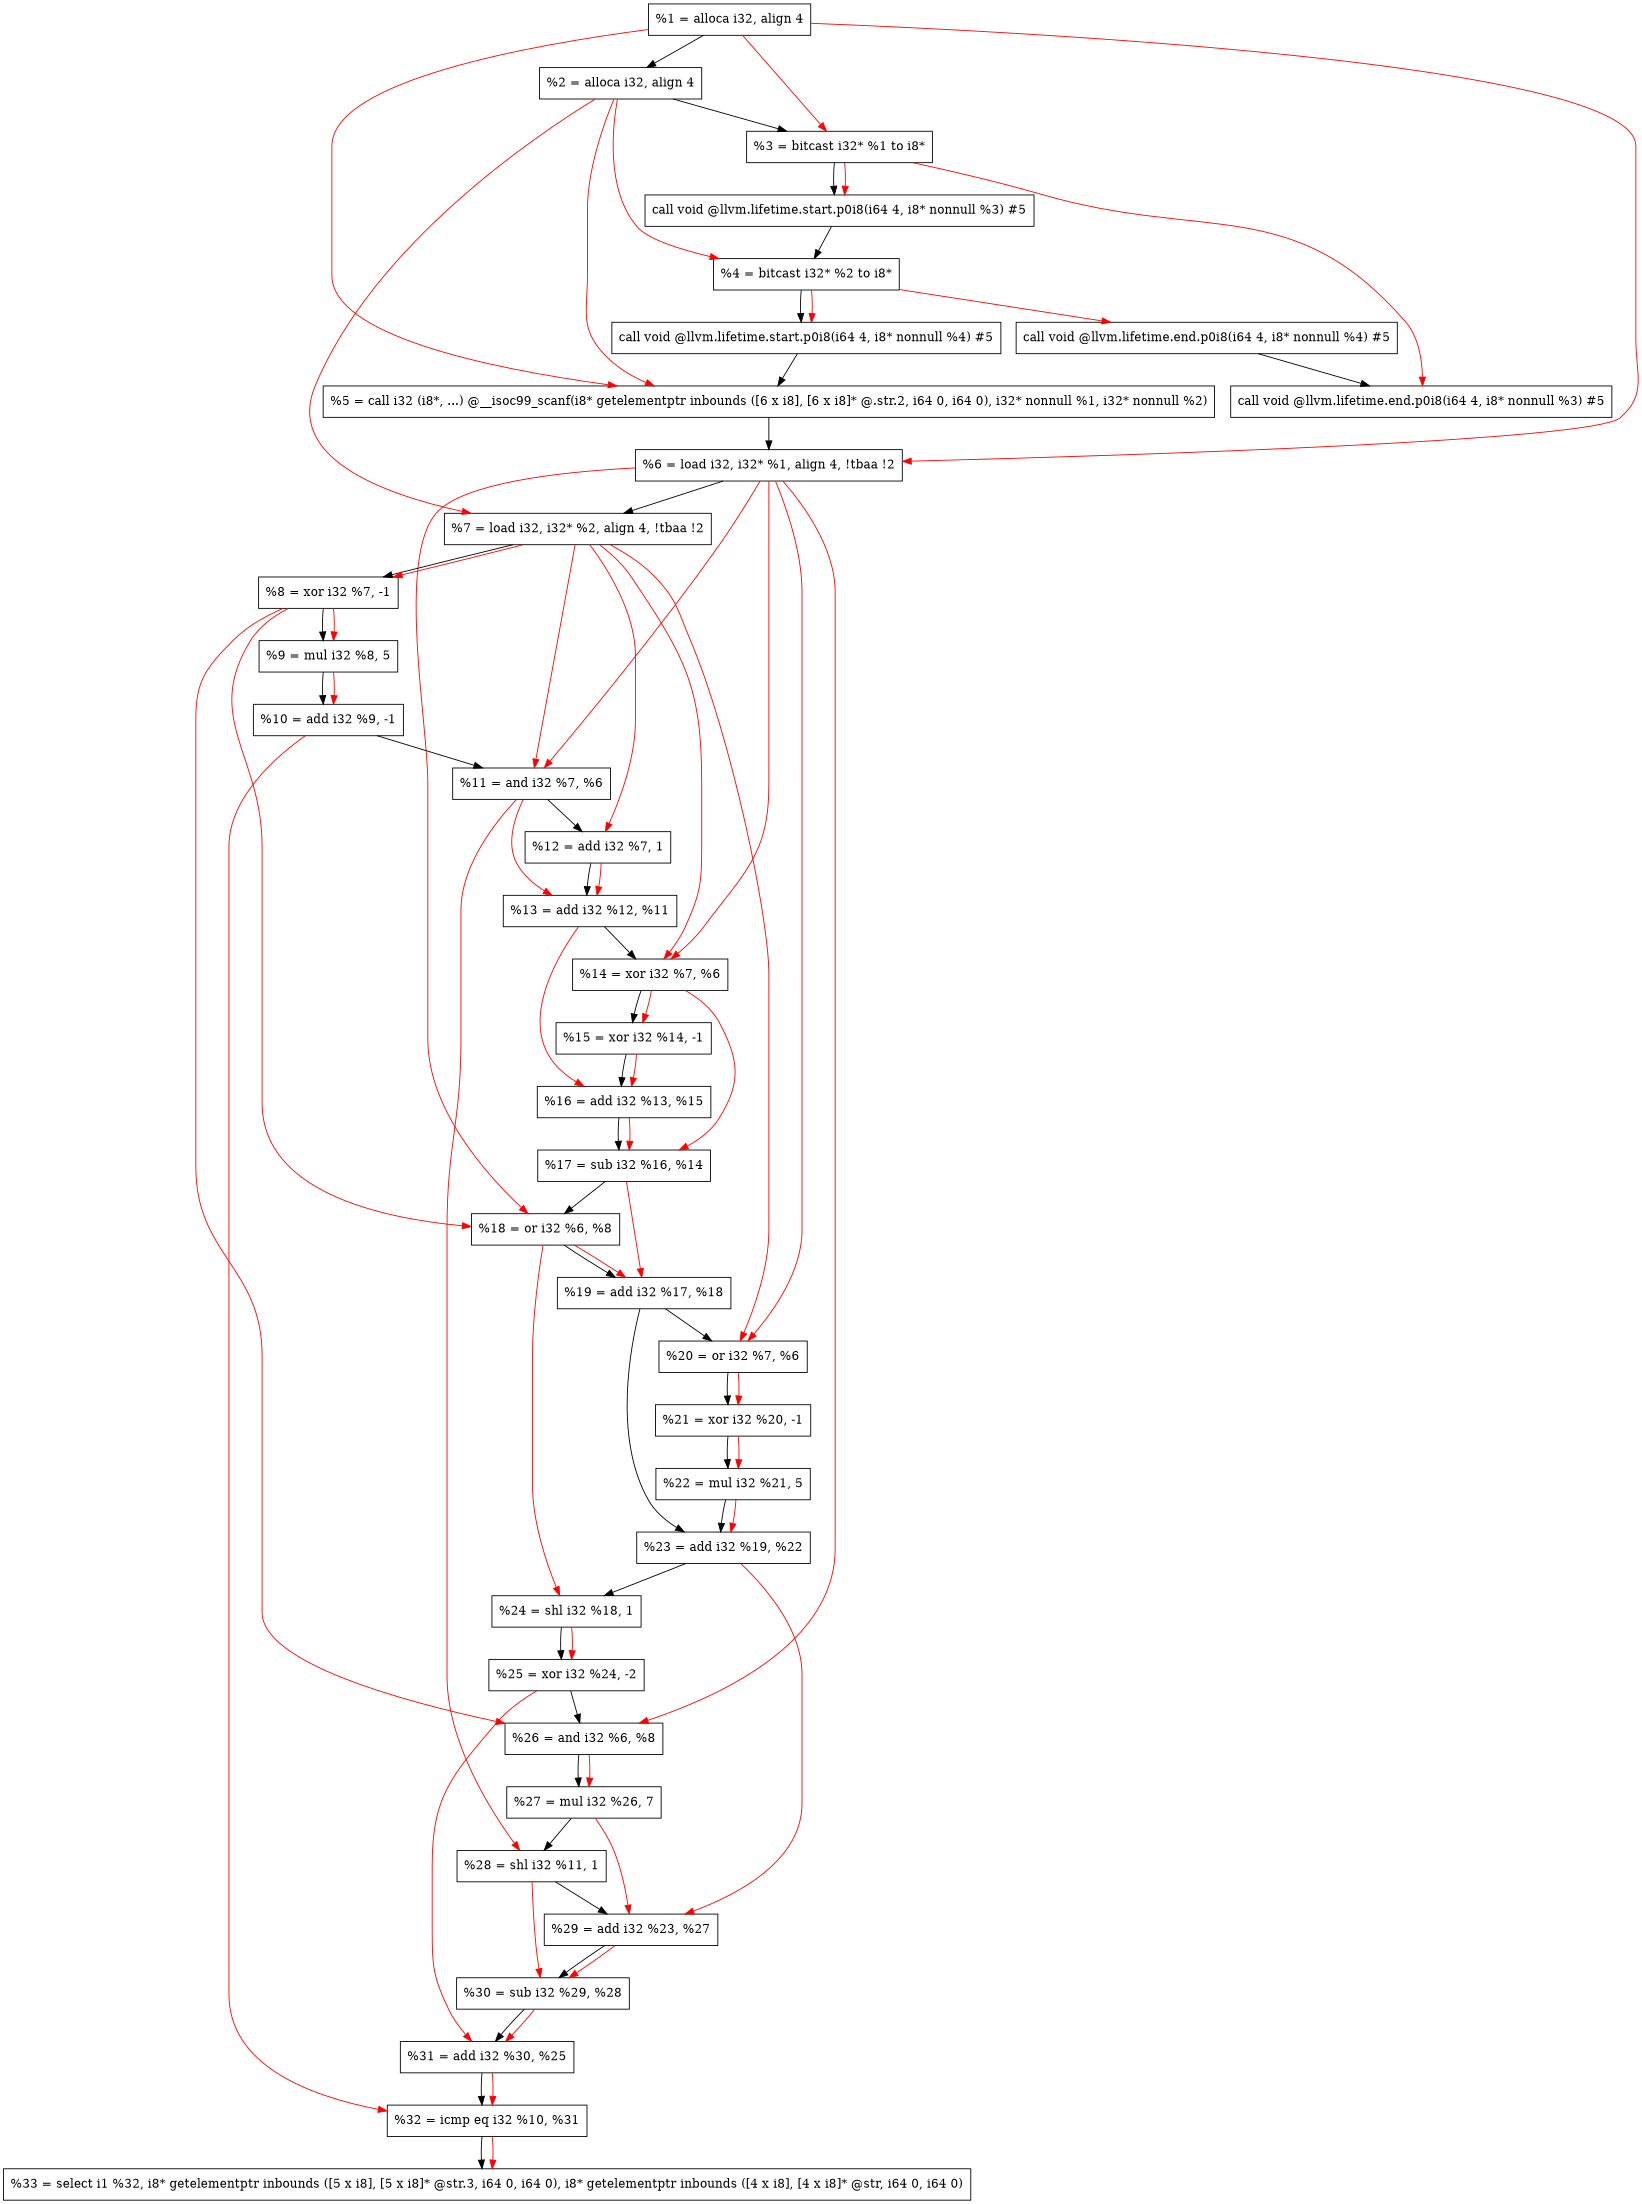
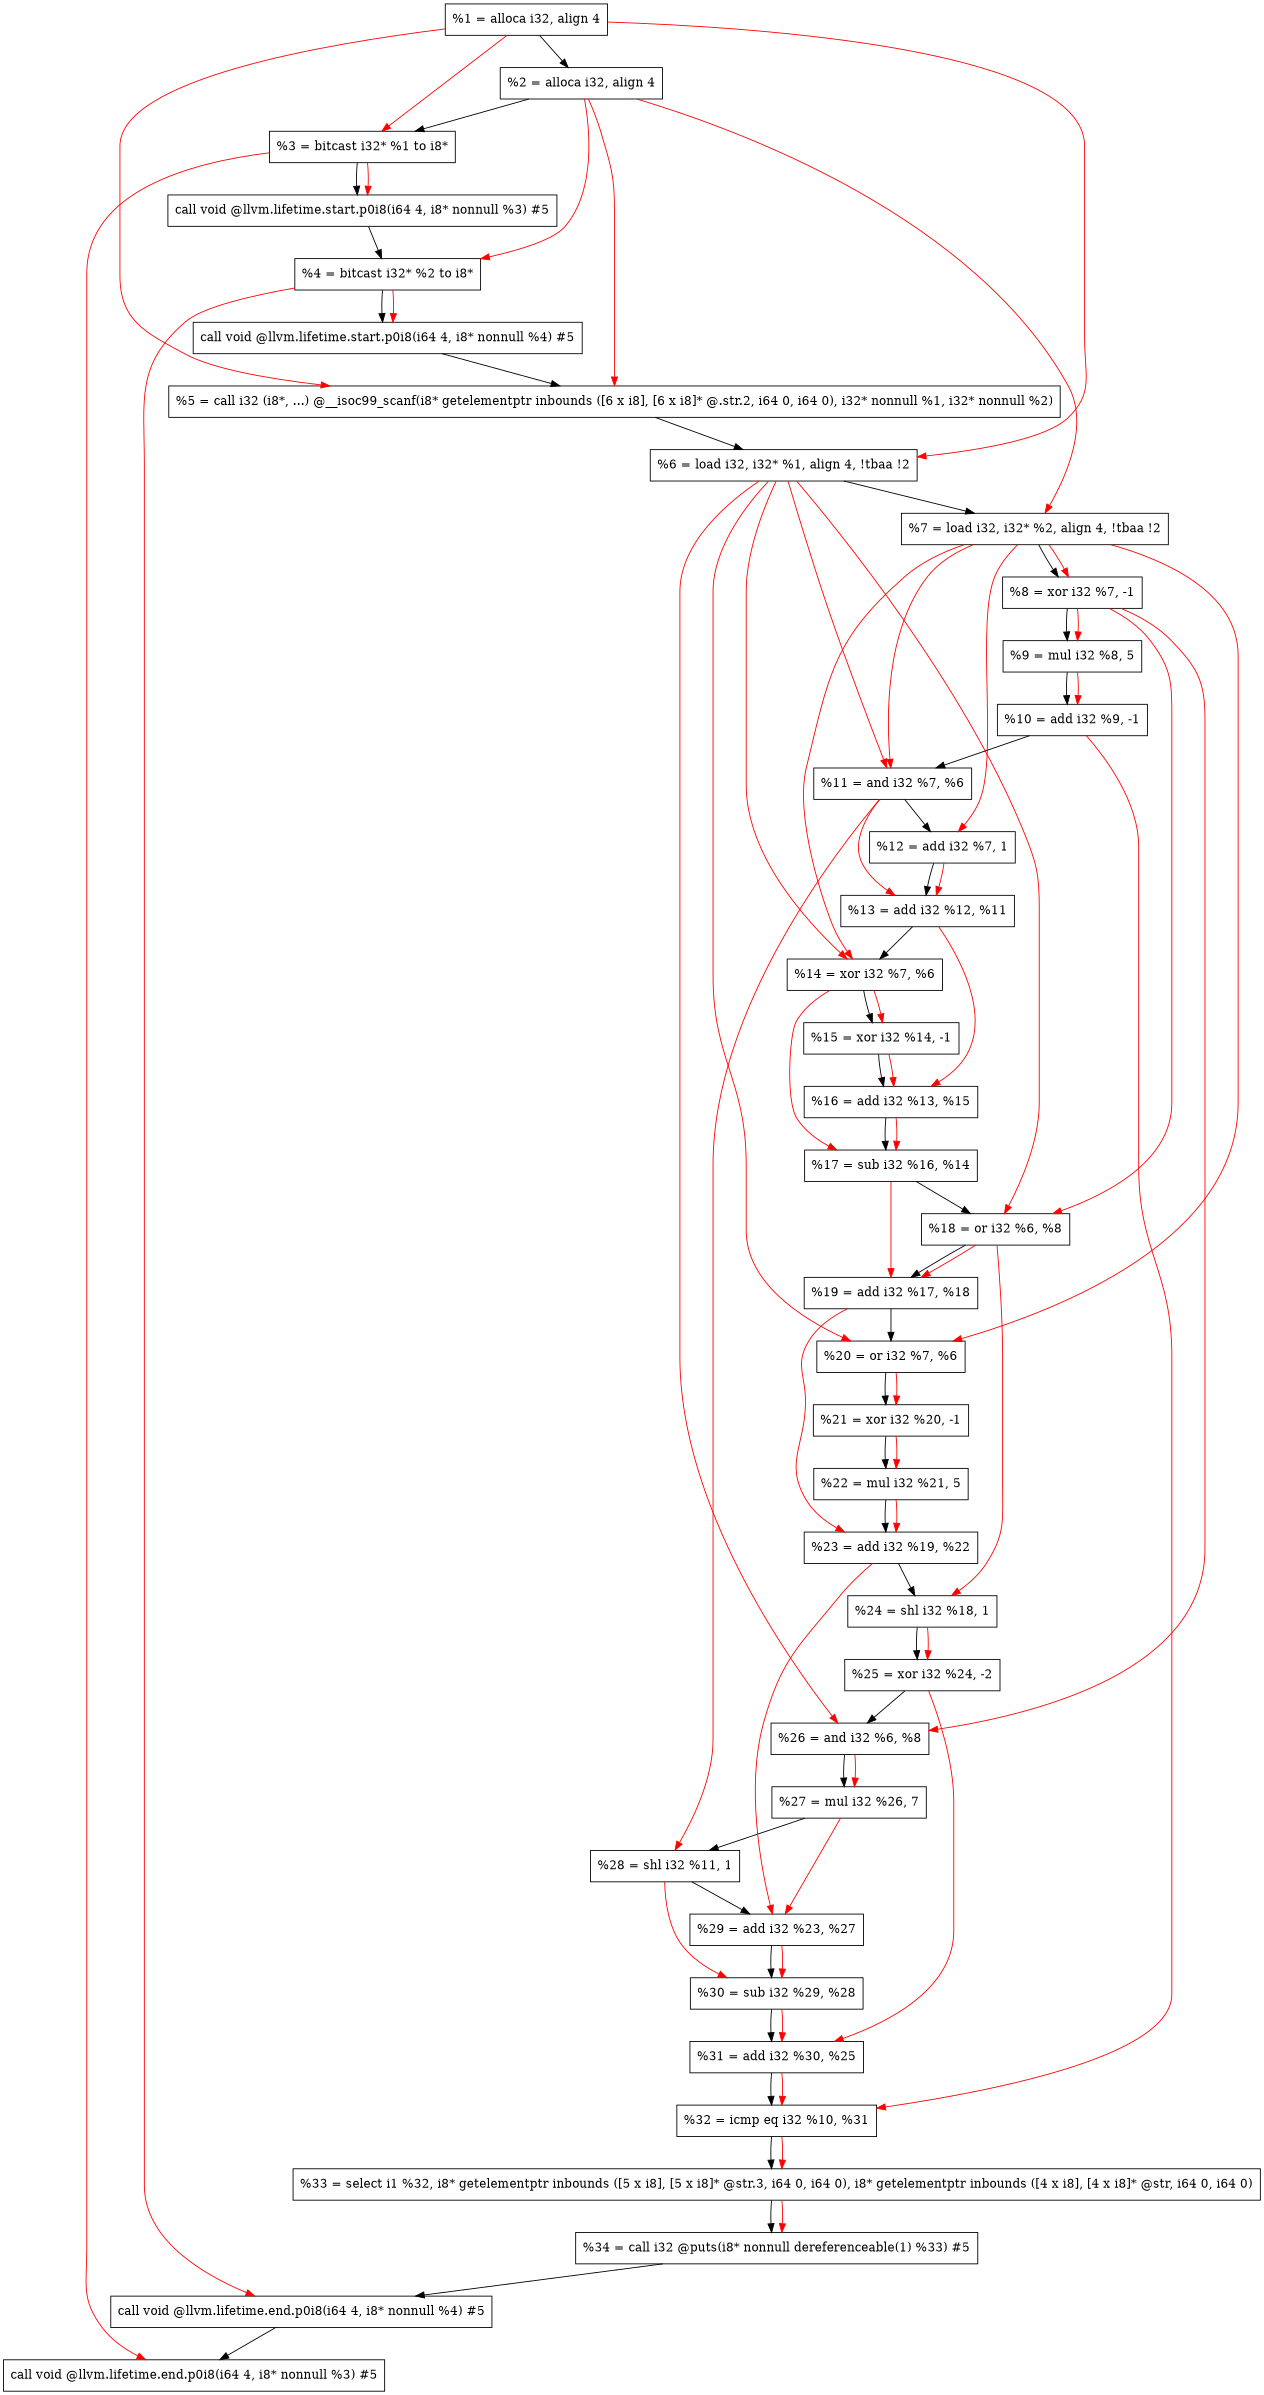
(628, 1425) -> (805, 1416)
none -> (777, 2248)
